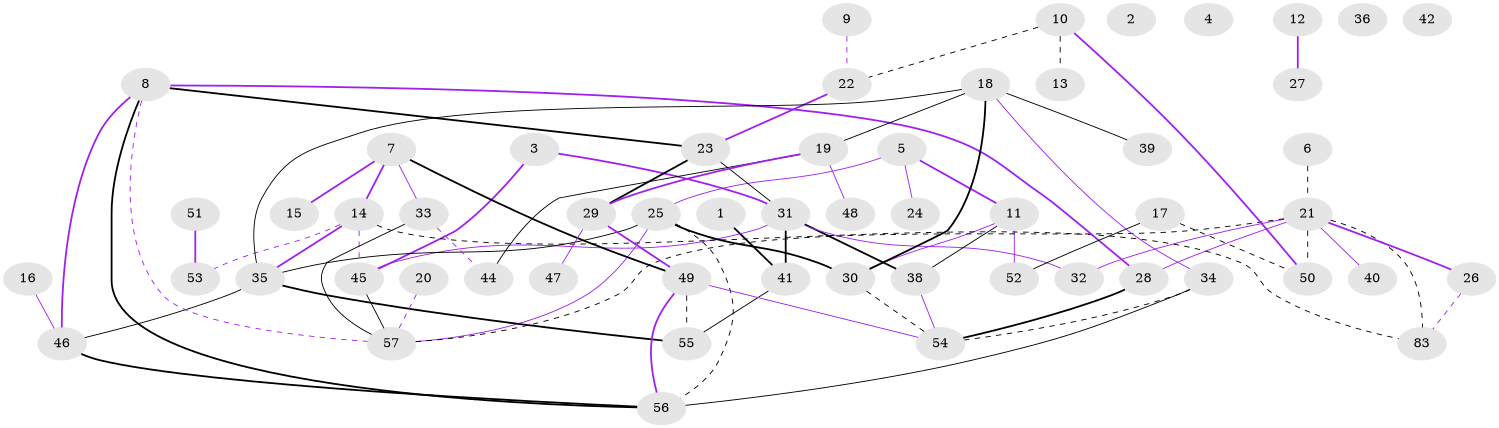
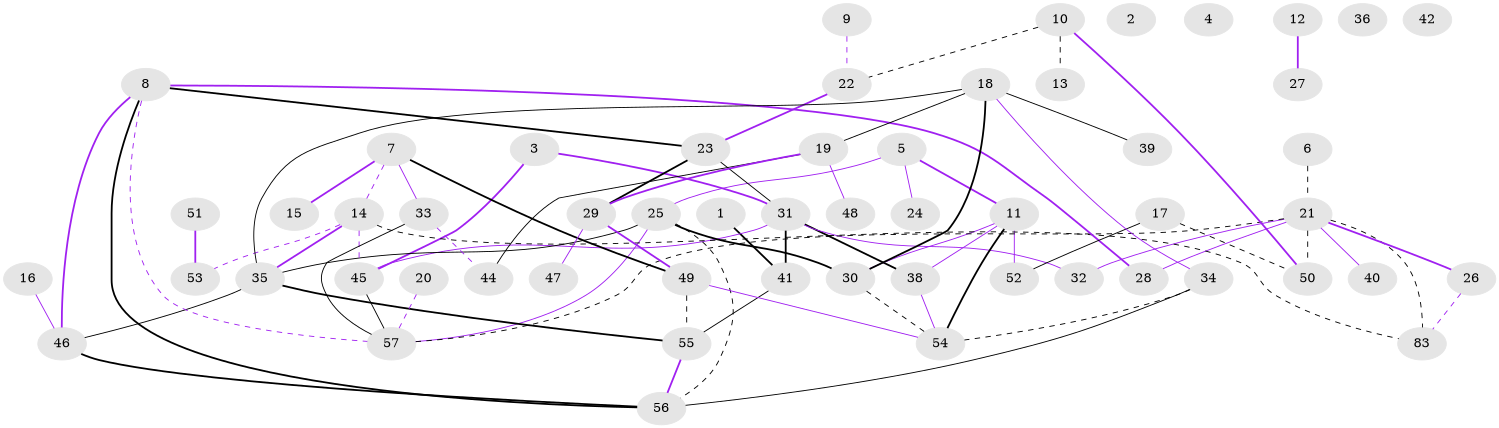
(375, 182) -> (375, 182)
(971, 243) -> (971, 243)
(1045, 317) -> (974, 277)
(651, 346) -> (674, 376)
